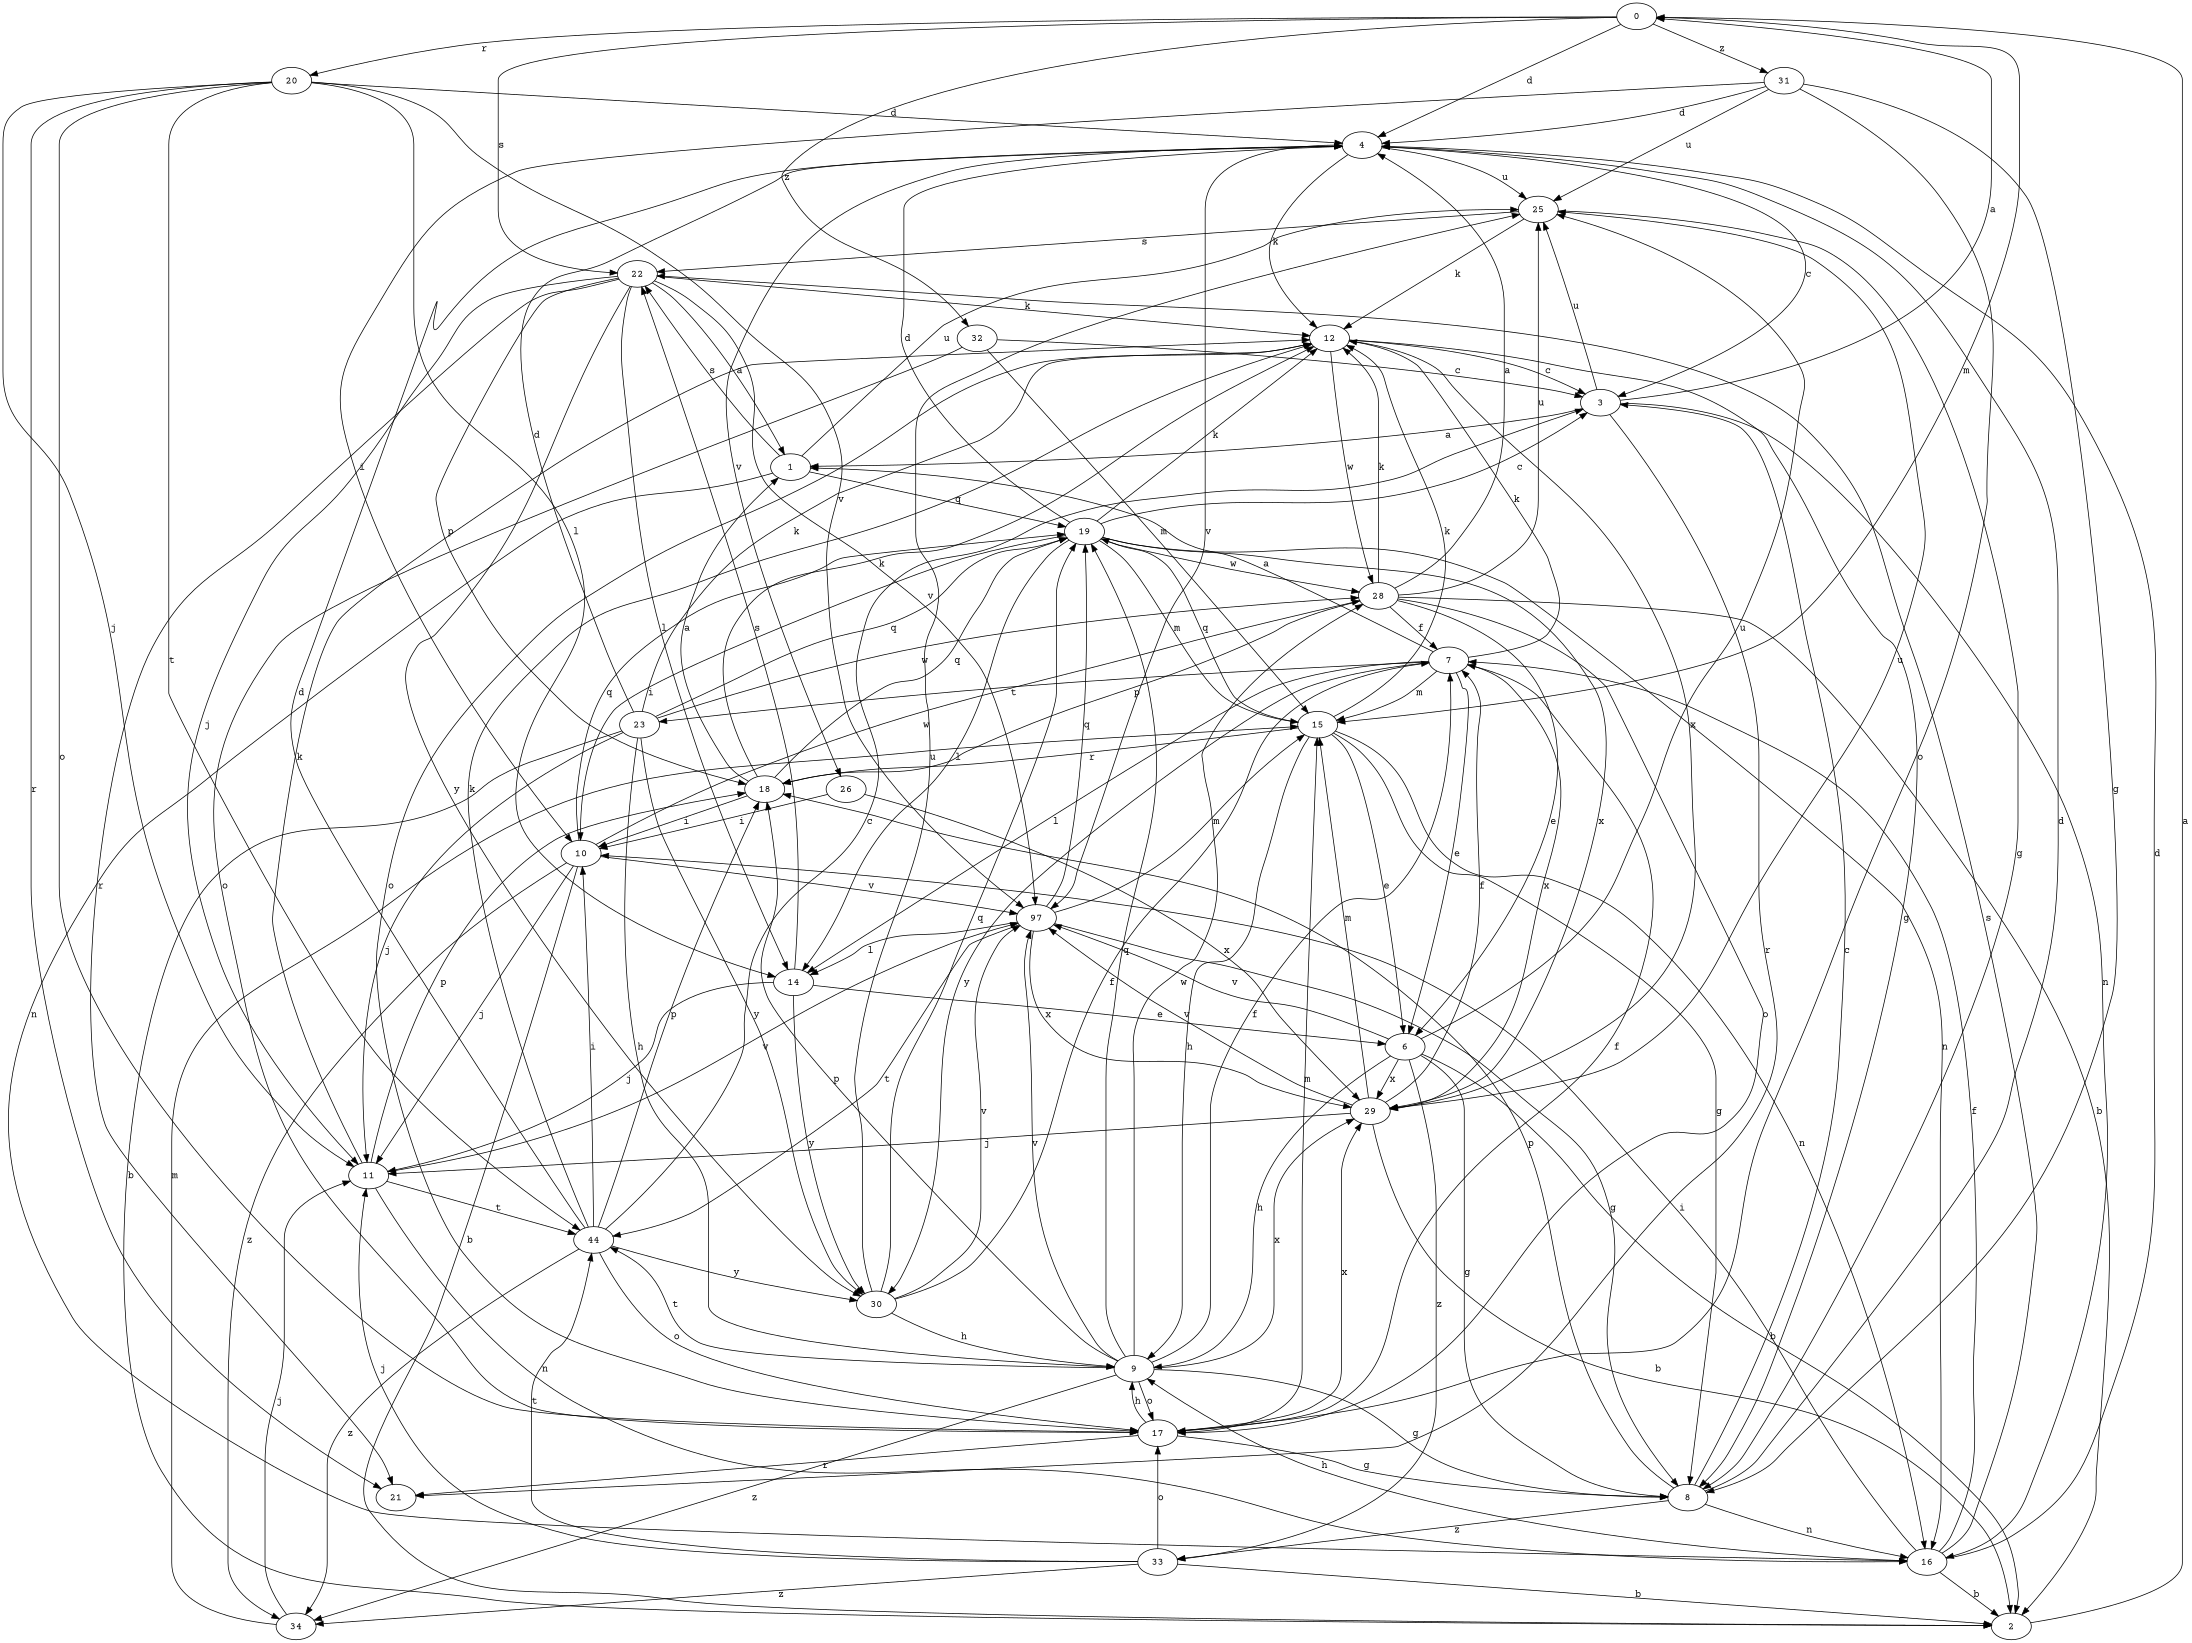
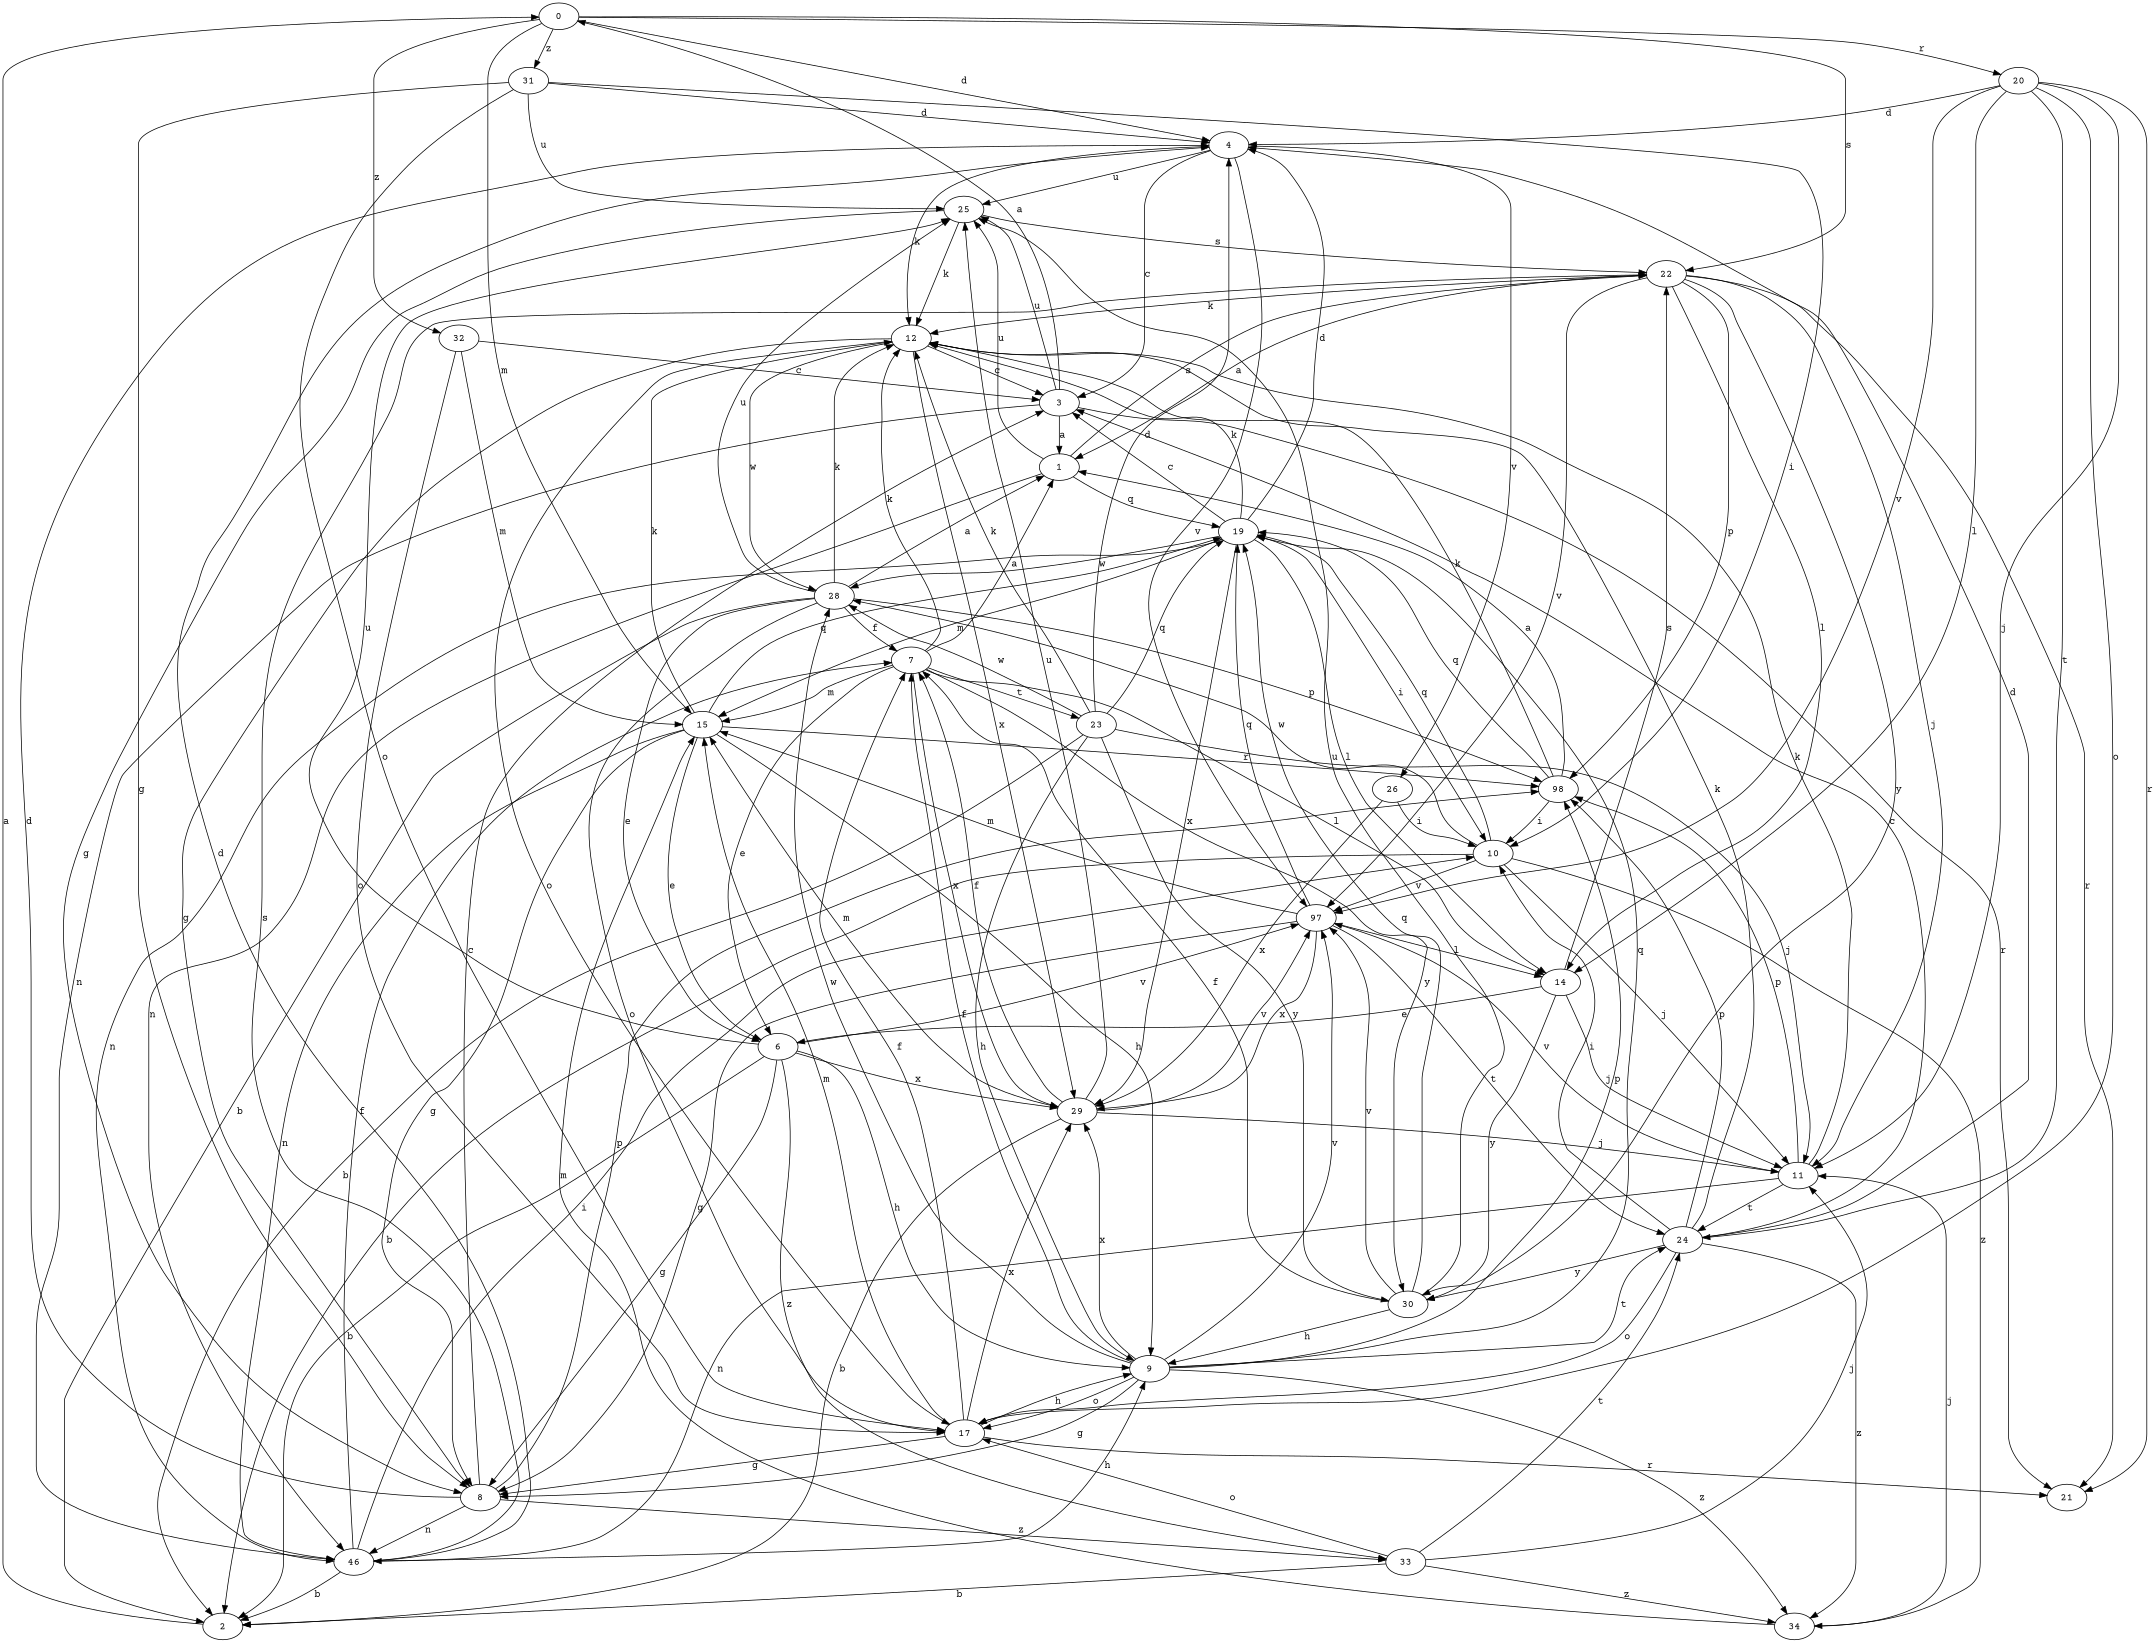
(1504, 369) -> (942, 531)
(765, 789) -> (1558, 789)
(594, 1240) -> (1683, 1240)
(1927, 1562) -> (354, 1562)
